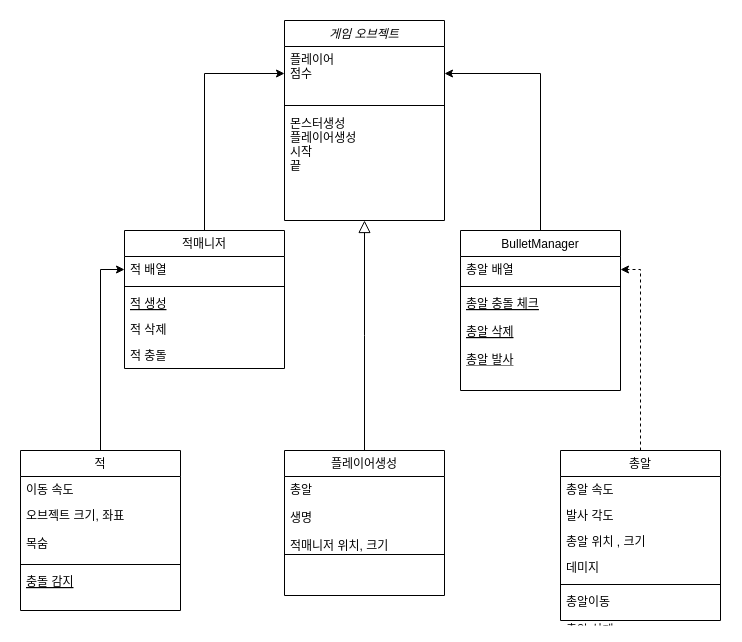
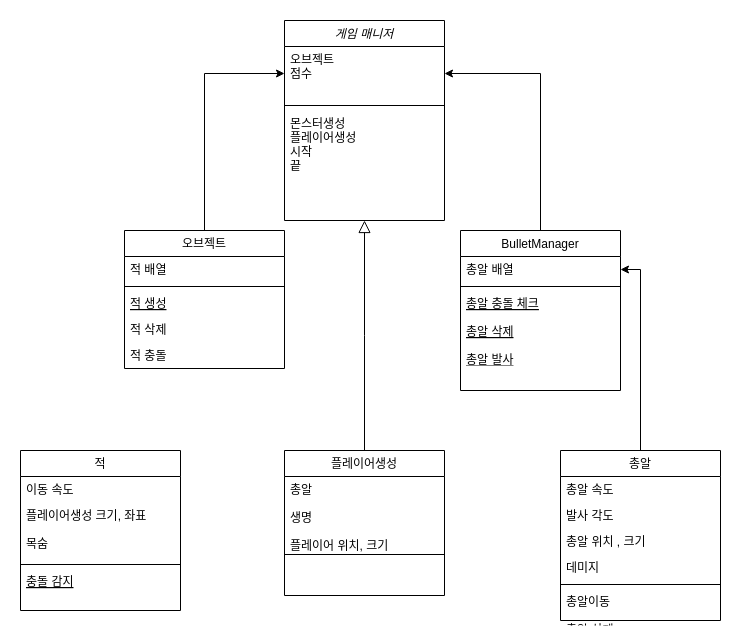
(364, 34) -> (364, 34)
(314, 60) -> (314, 60)
(204, 244) -> (204, 244)
(101, 352) -> none
(641, 353) -> (641, 353)
(302, 490) -> (302, 490)
(79, 516) -> (91, 516)
